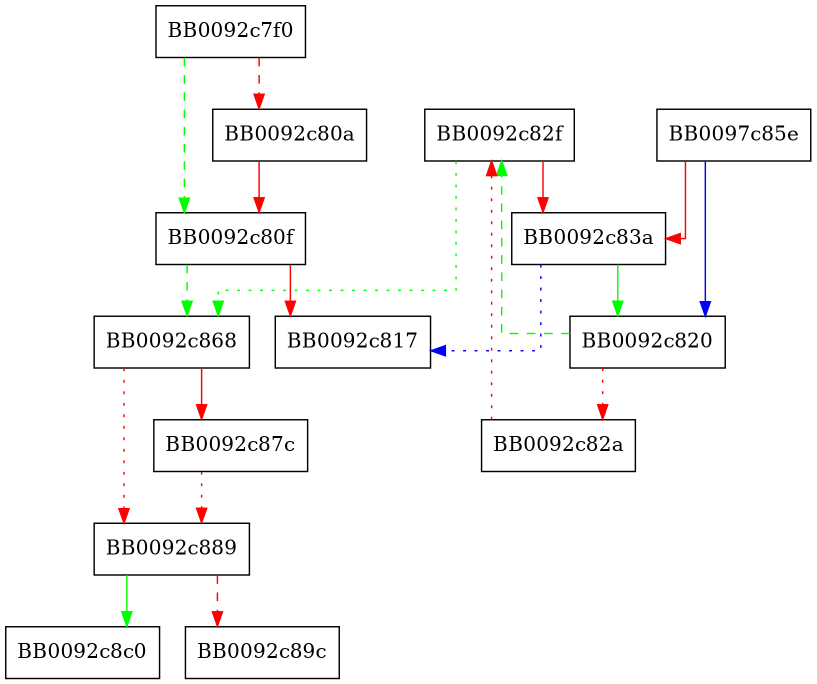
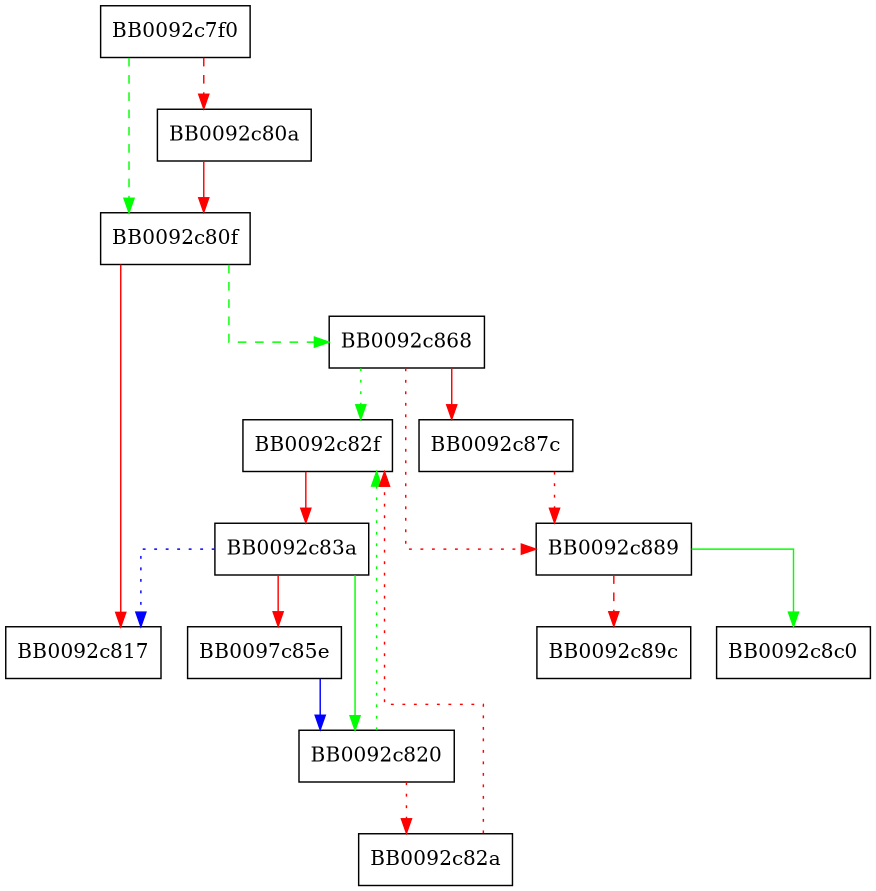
(685, 203) -> (278, 594)
(502, 289) -> (377, 608)
(396, 290) -> (361, 387)
